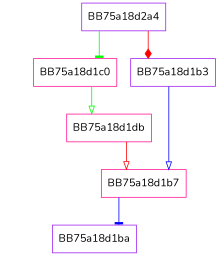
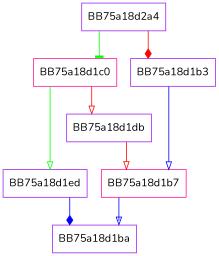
(92, 96) -> (92, 96)
(109, 128) -> (109, 128)
none -> (45, 183)
(119, 209) -> (119, 209)
